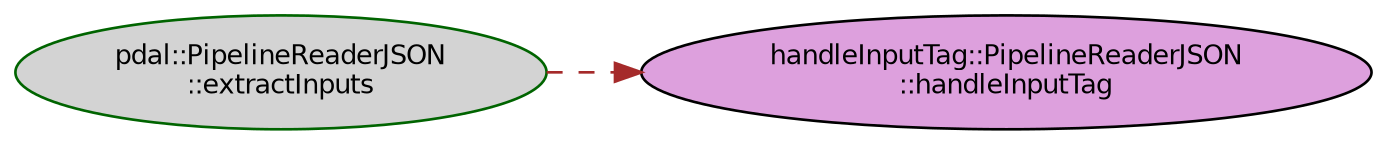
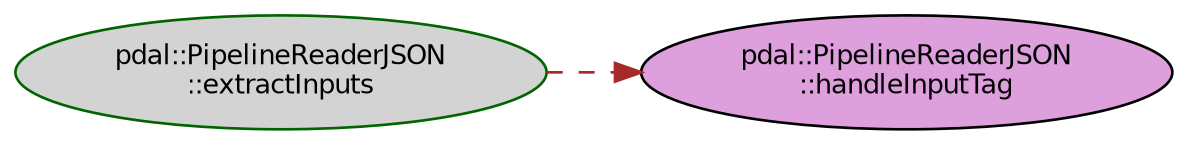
(1006, 72) -> (907, 72)
